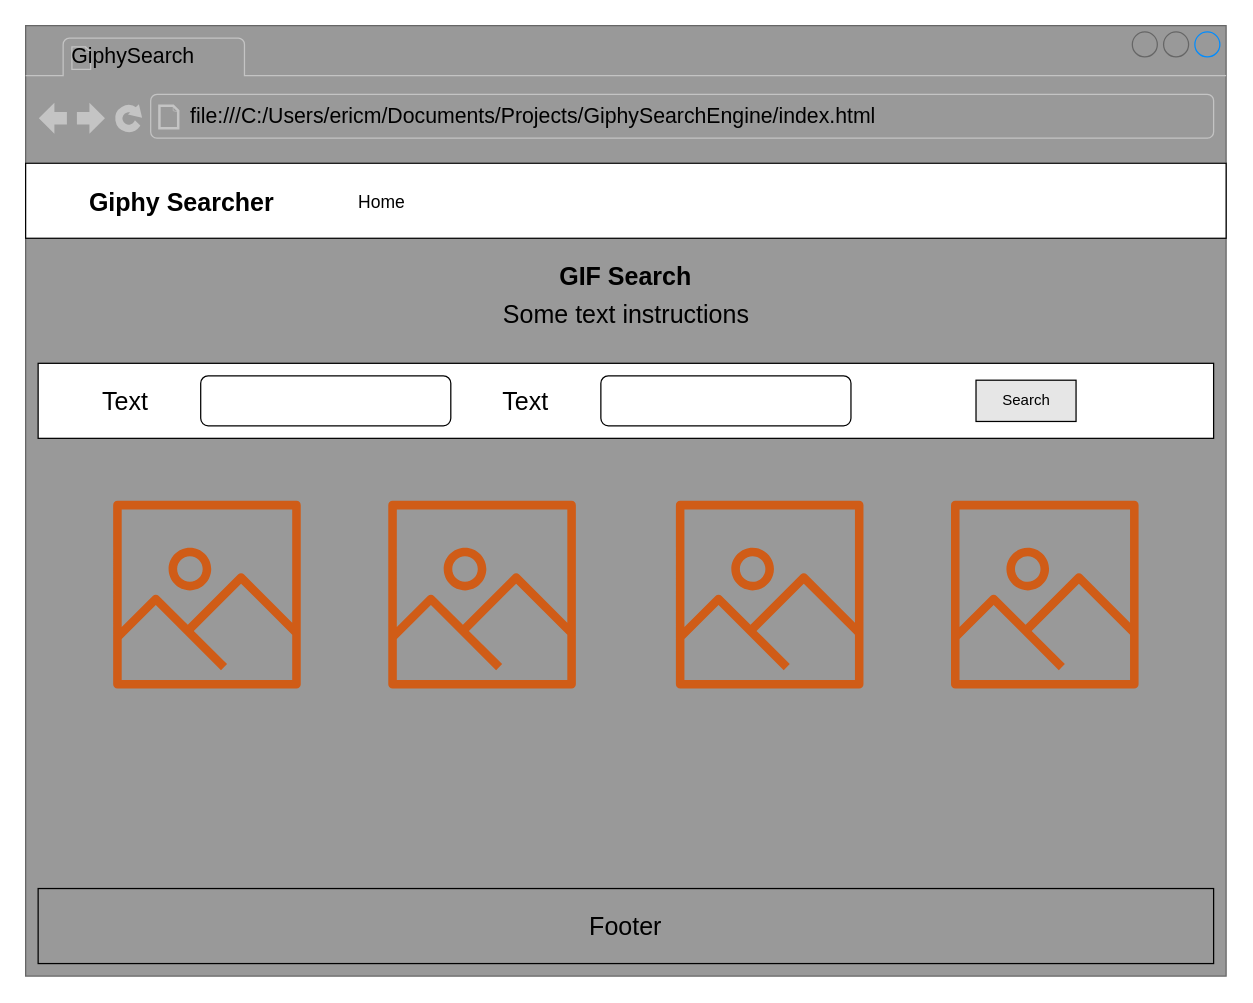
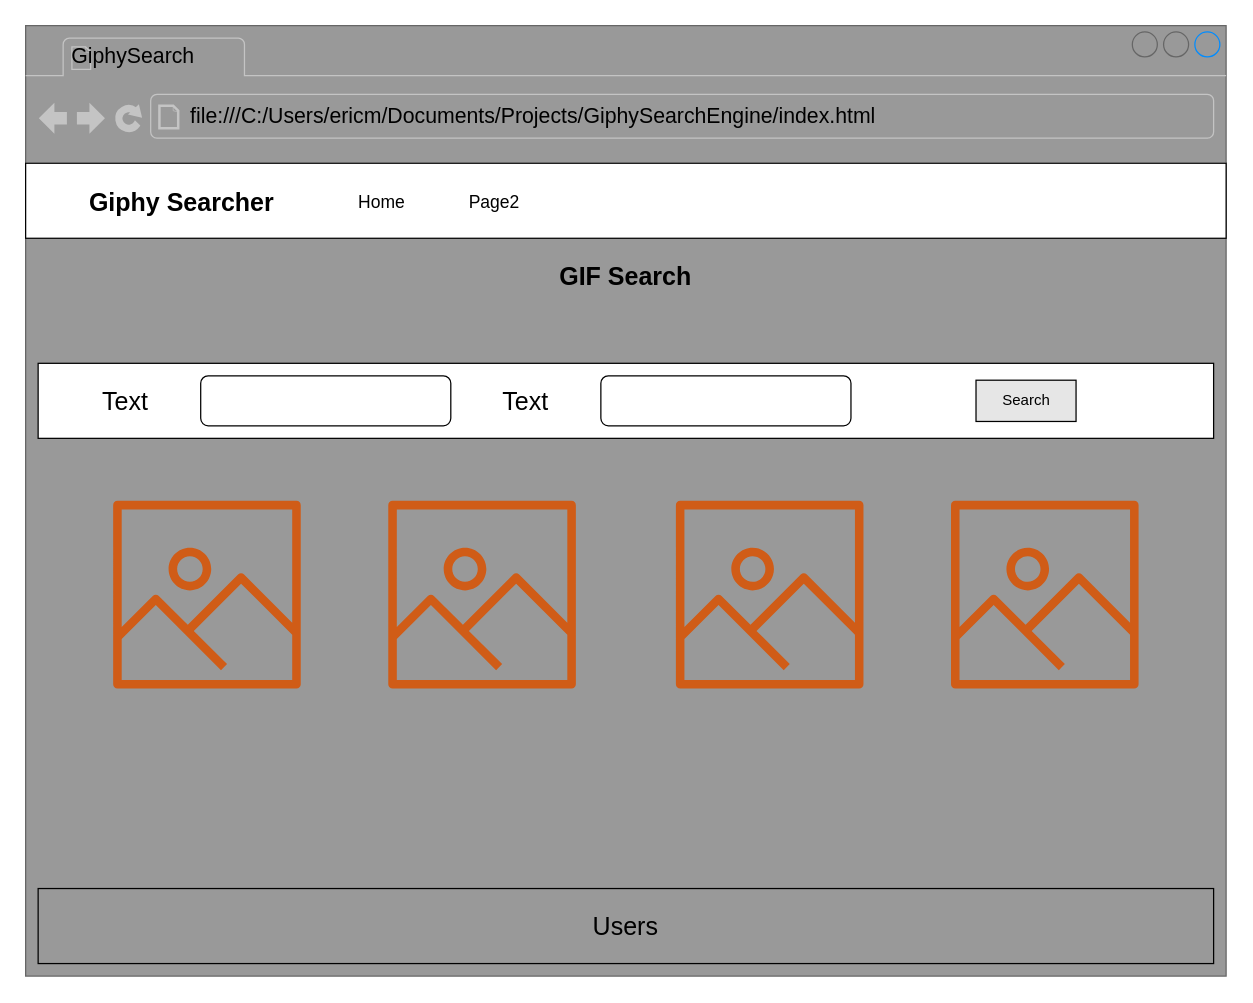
none -> (494, 201)
(626, 313) -> none
(626, 926) -> (626, 926)
